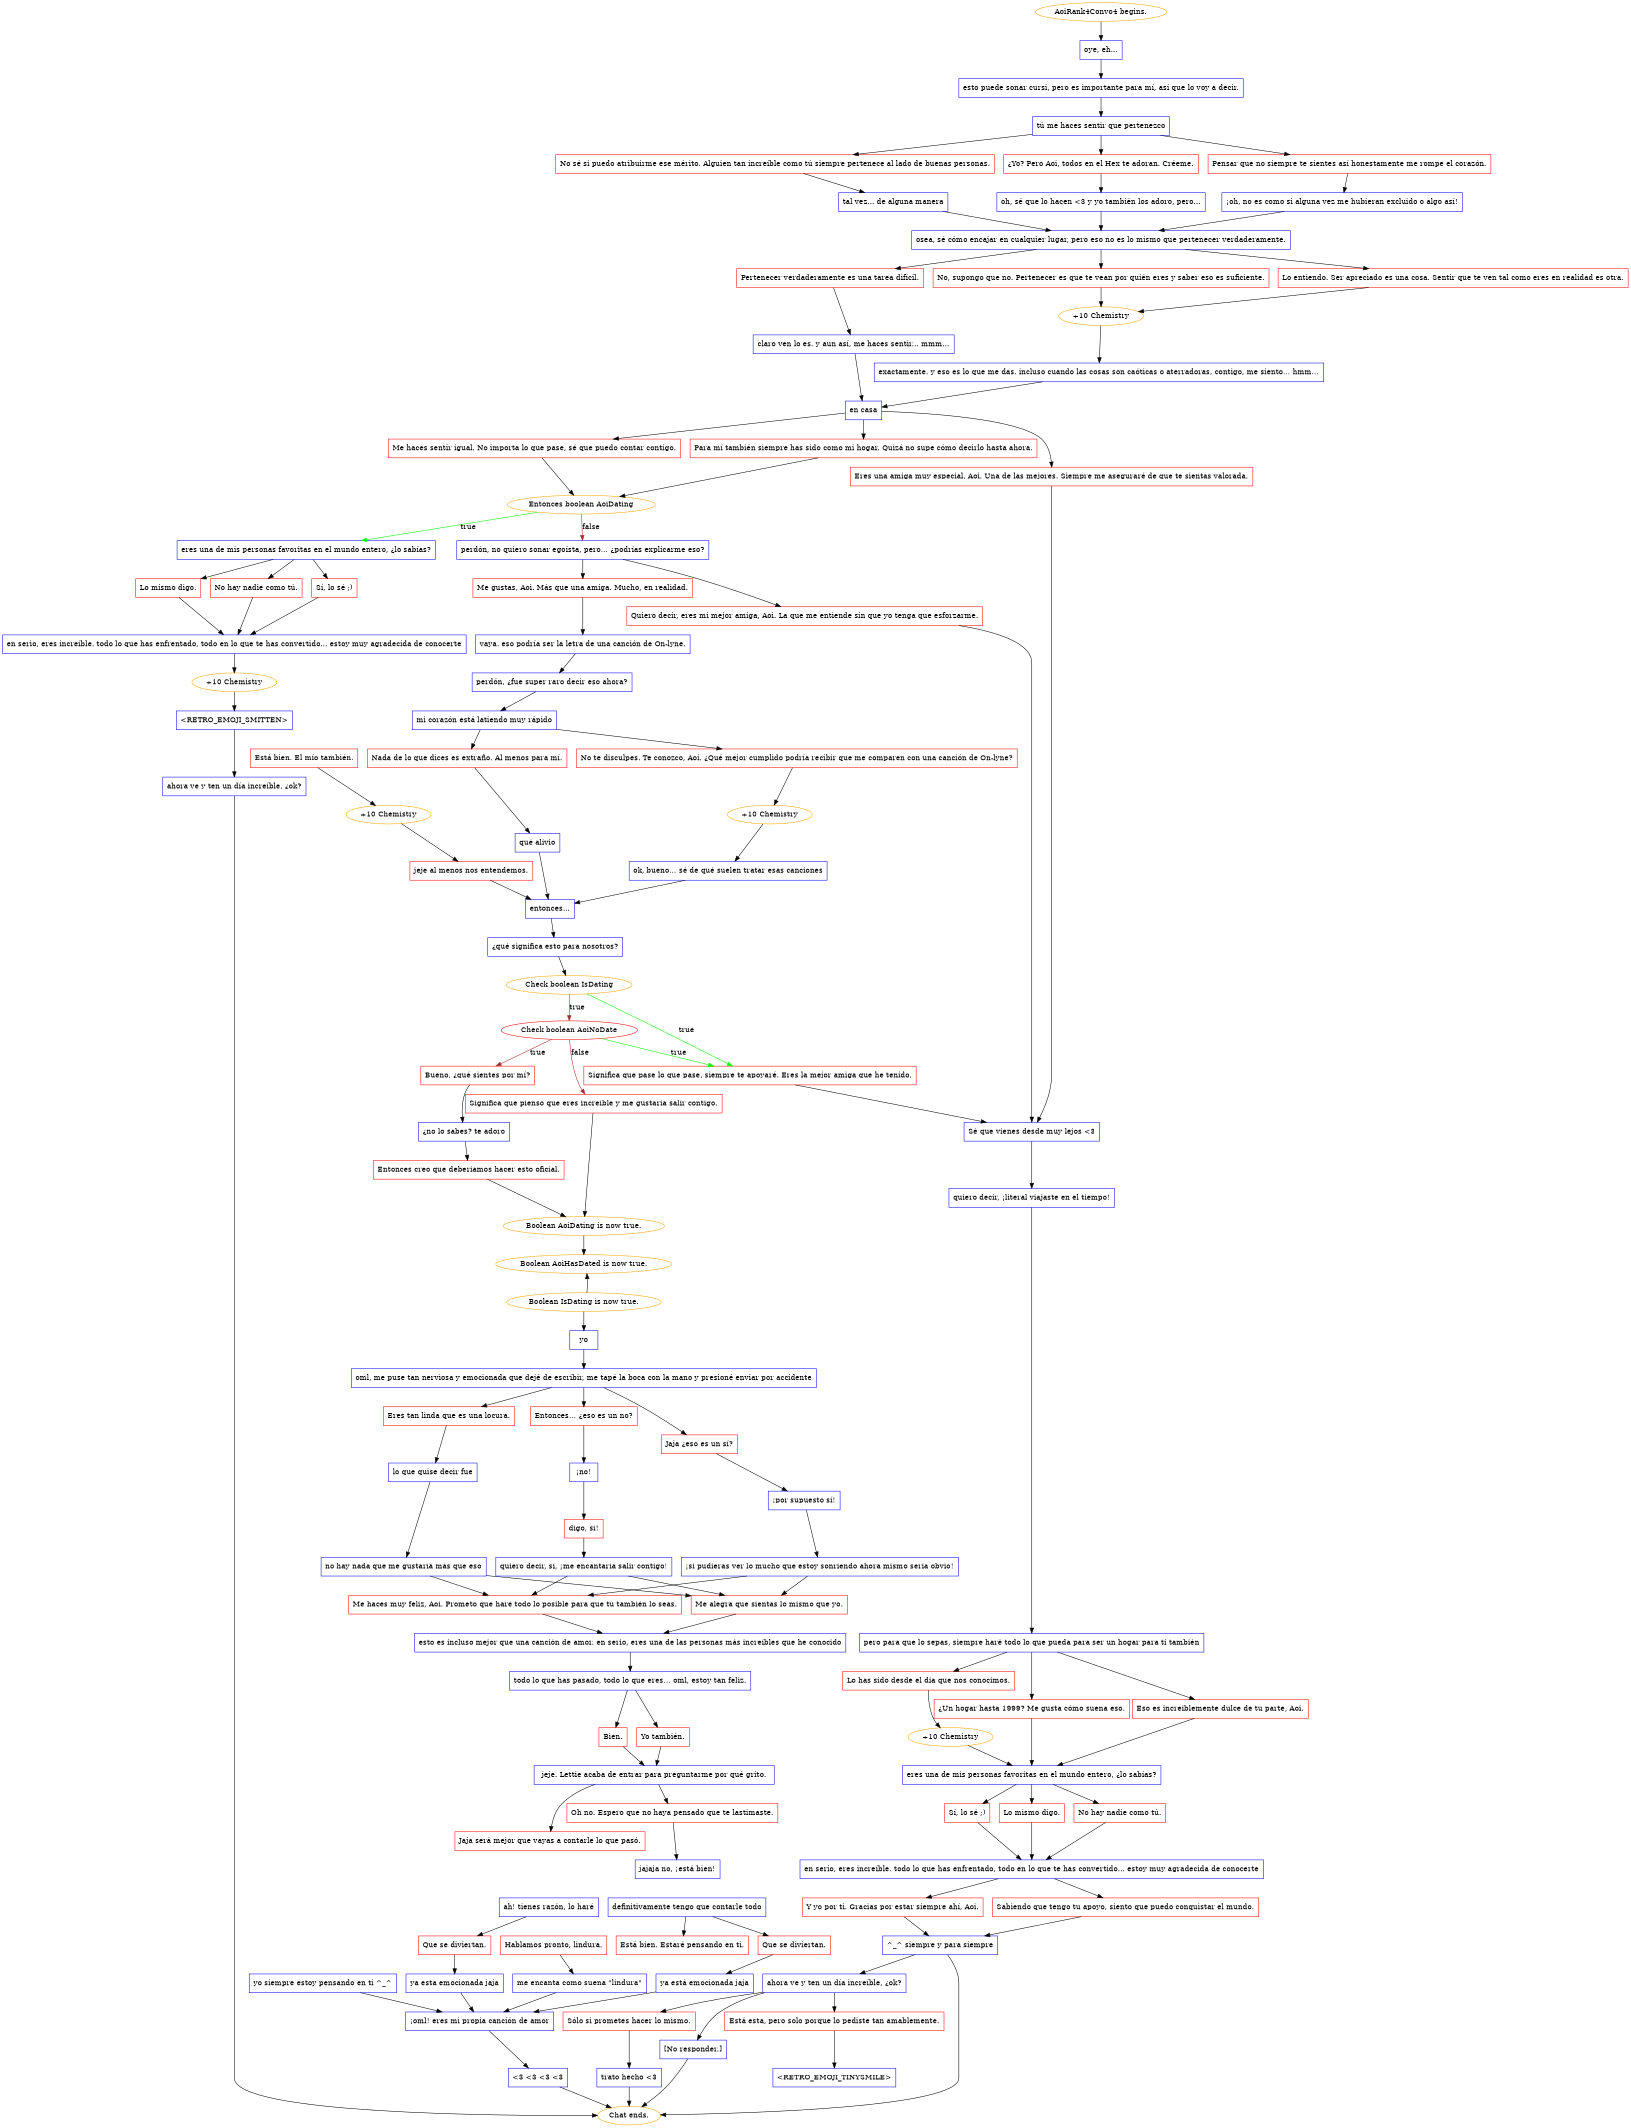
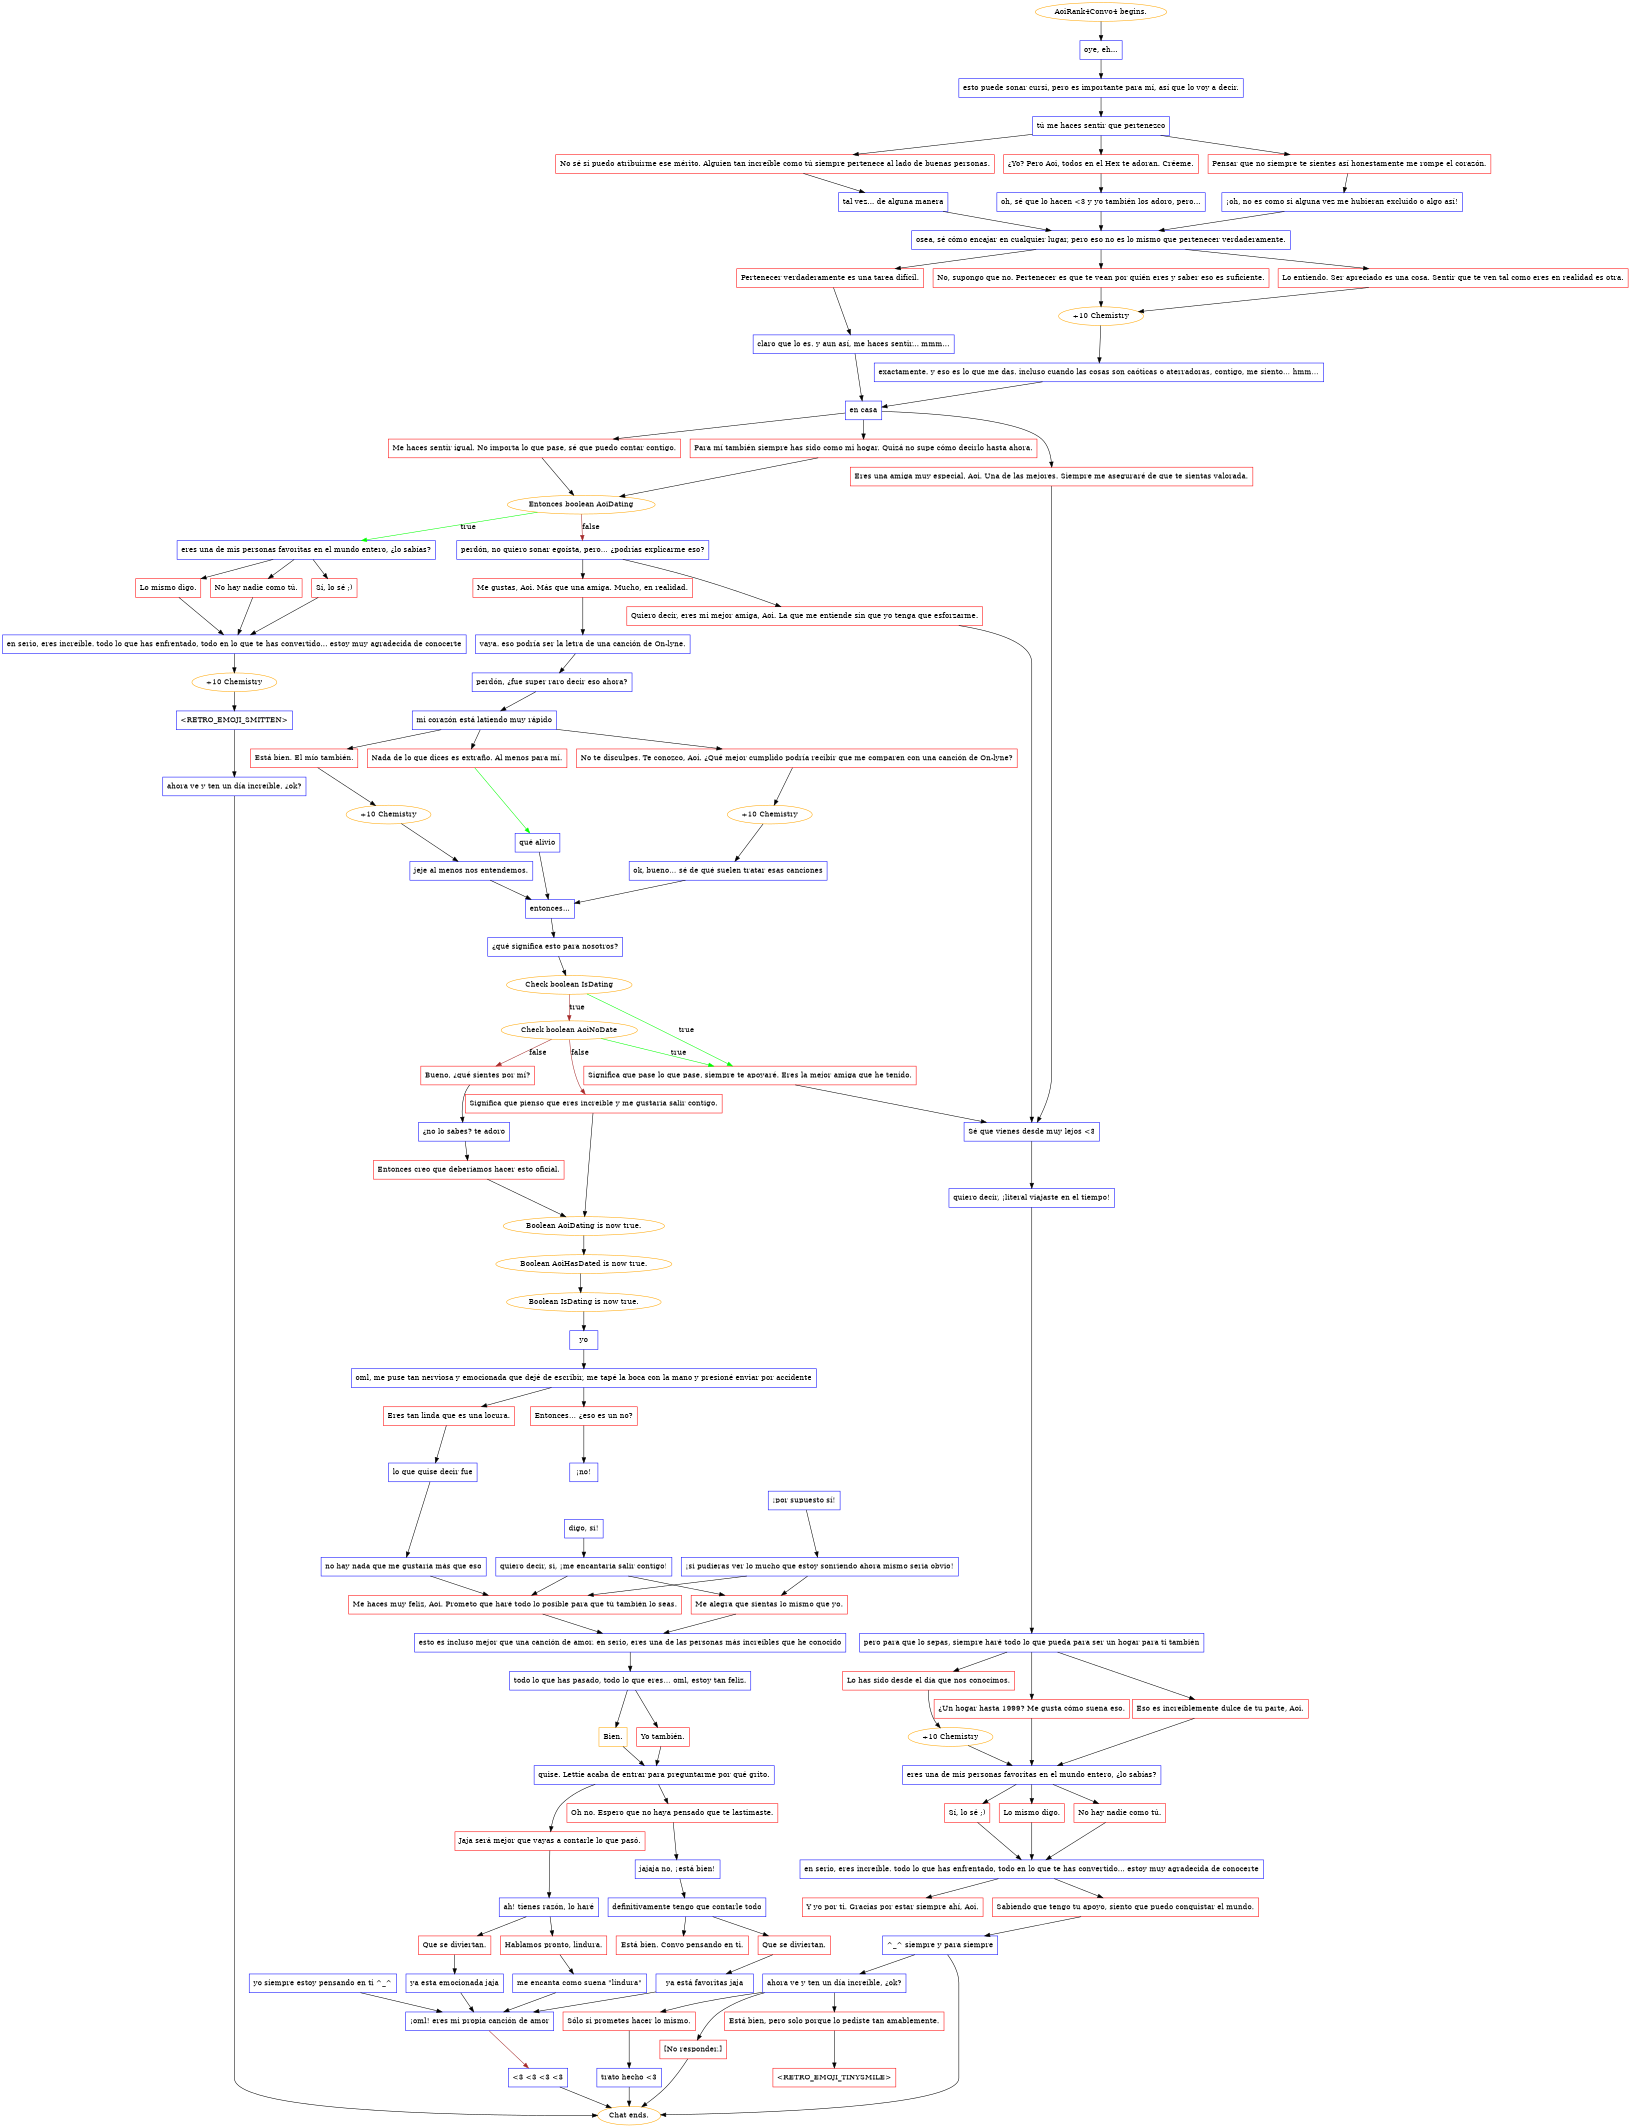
(854, 344) -> (854, 344)
none -> (397, 739)
(501, 798) -> (501, 798)
(471, 871) -> (471, 871)
(569, 1030) -> (569, 1030)
(538, 1053) -> (538, 1053)
(587, 1286) -> (580, 1280)
(699, 1444) -> none
(584, 1498) -> none
(584, 1529) -> (584, 1529)
(586, 1585) -> none
(613, 1737) -> (613, 1737)
(654, 1775) -> (654, 1775)
none -> (550, 1872)
none -> (682, 1886)
none -> (551, 1924)
(914, 1925) -> none
(682, 1945) -> (682, 1945)
(705, 1983) -> (705, 1983)
(834, 2021) -> (834, 2021)
(507, 2048) -> (507, 2048)
(693, 2049) -> (693, 2049)
(834, 2078) -> (834, 2078)
